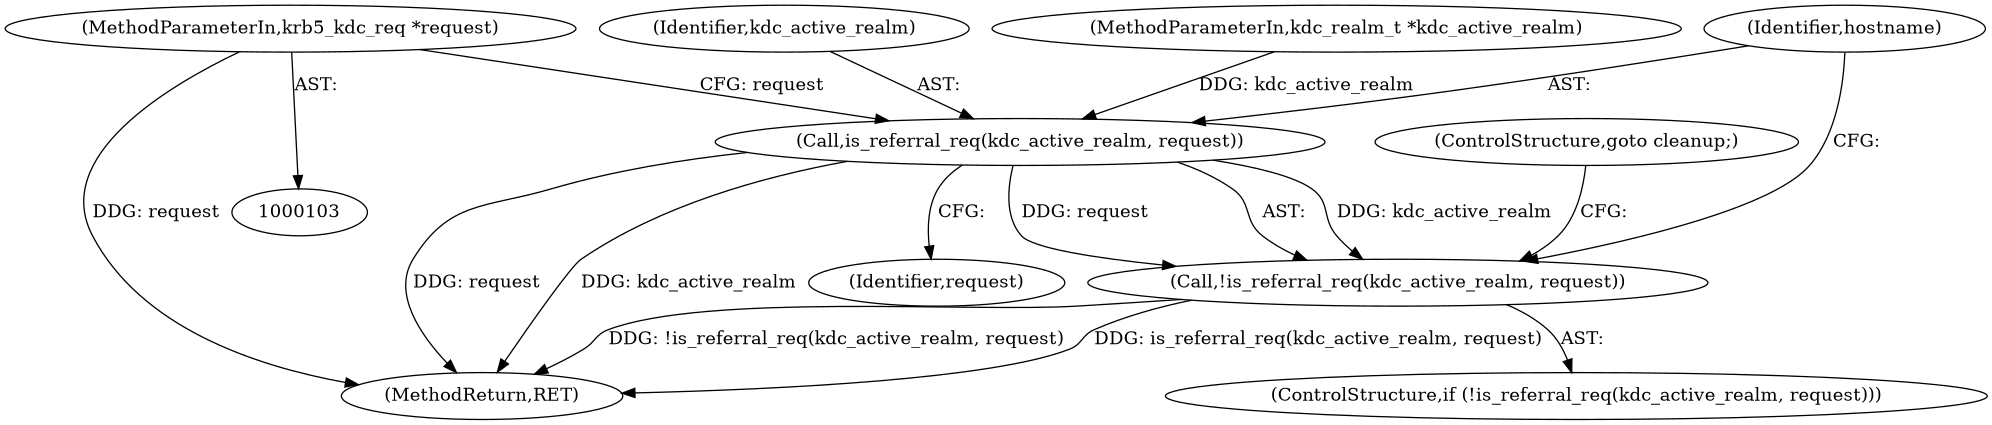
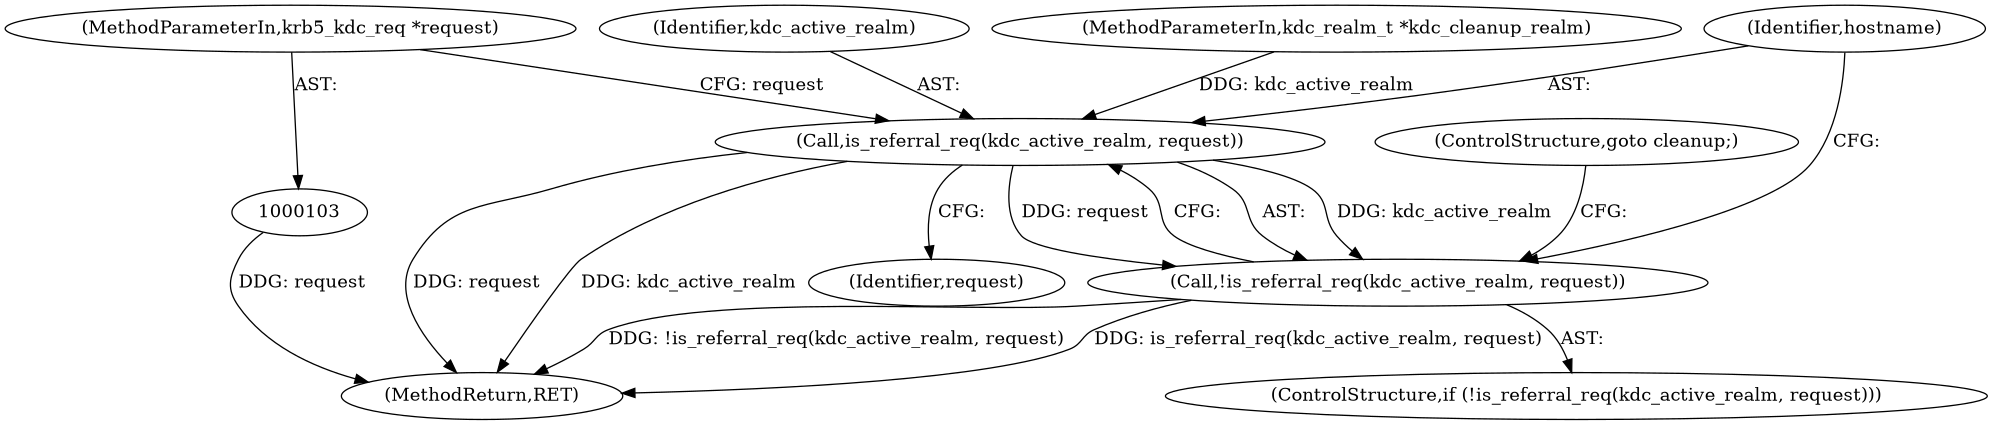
(1337, 29) -> (1337, 29)
none -> (1172, 234)
(104, 253) -> (256, 326)
